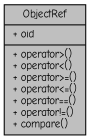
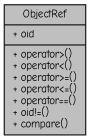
(43, 113) -> (31, 113)
